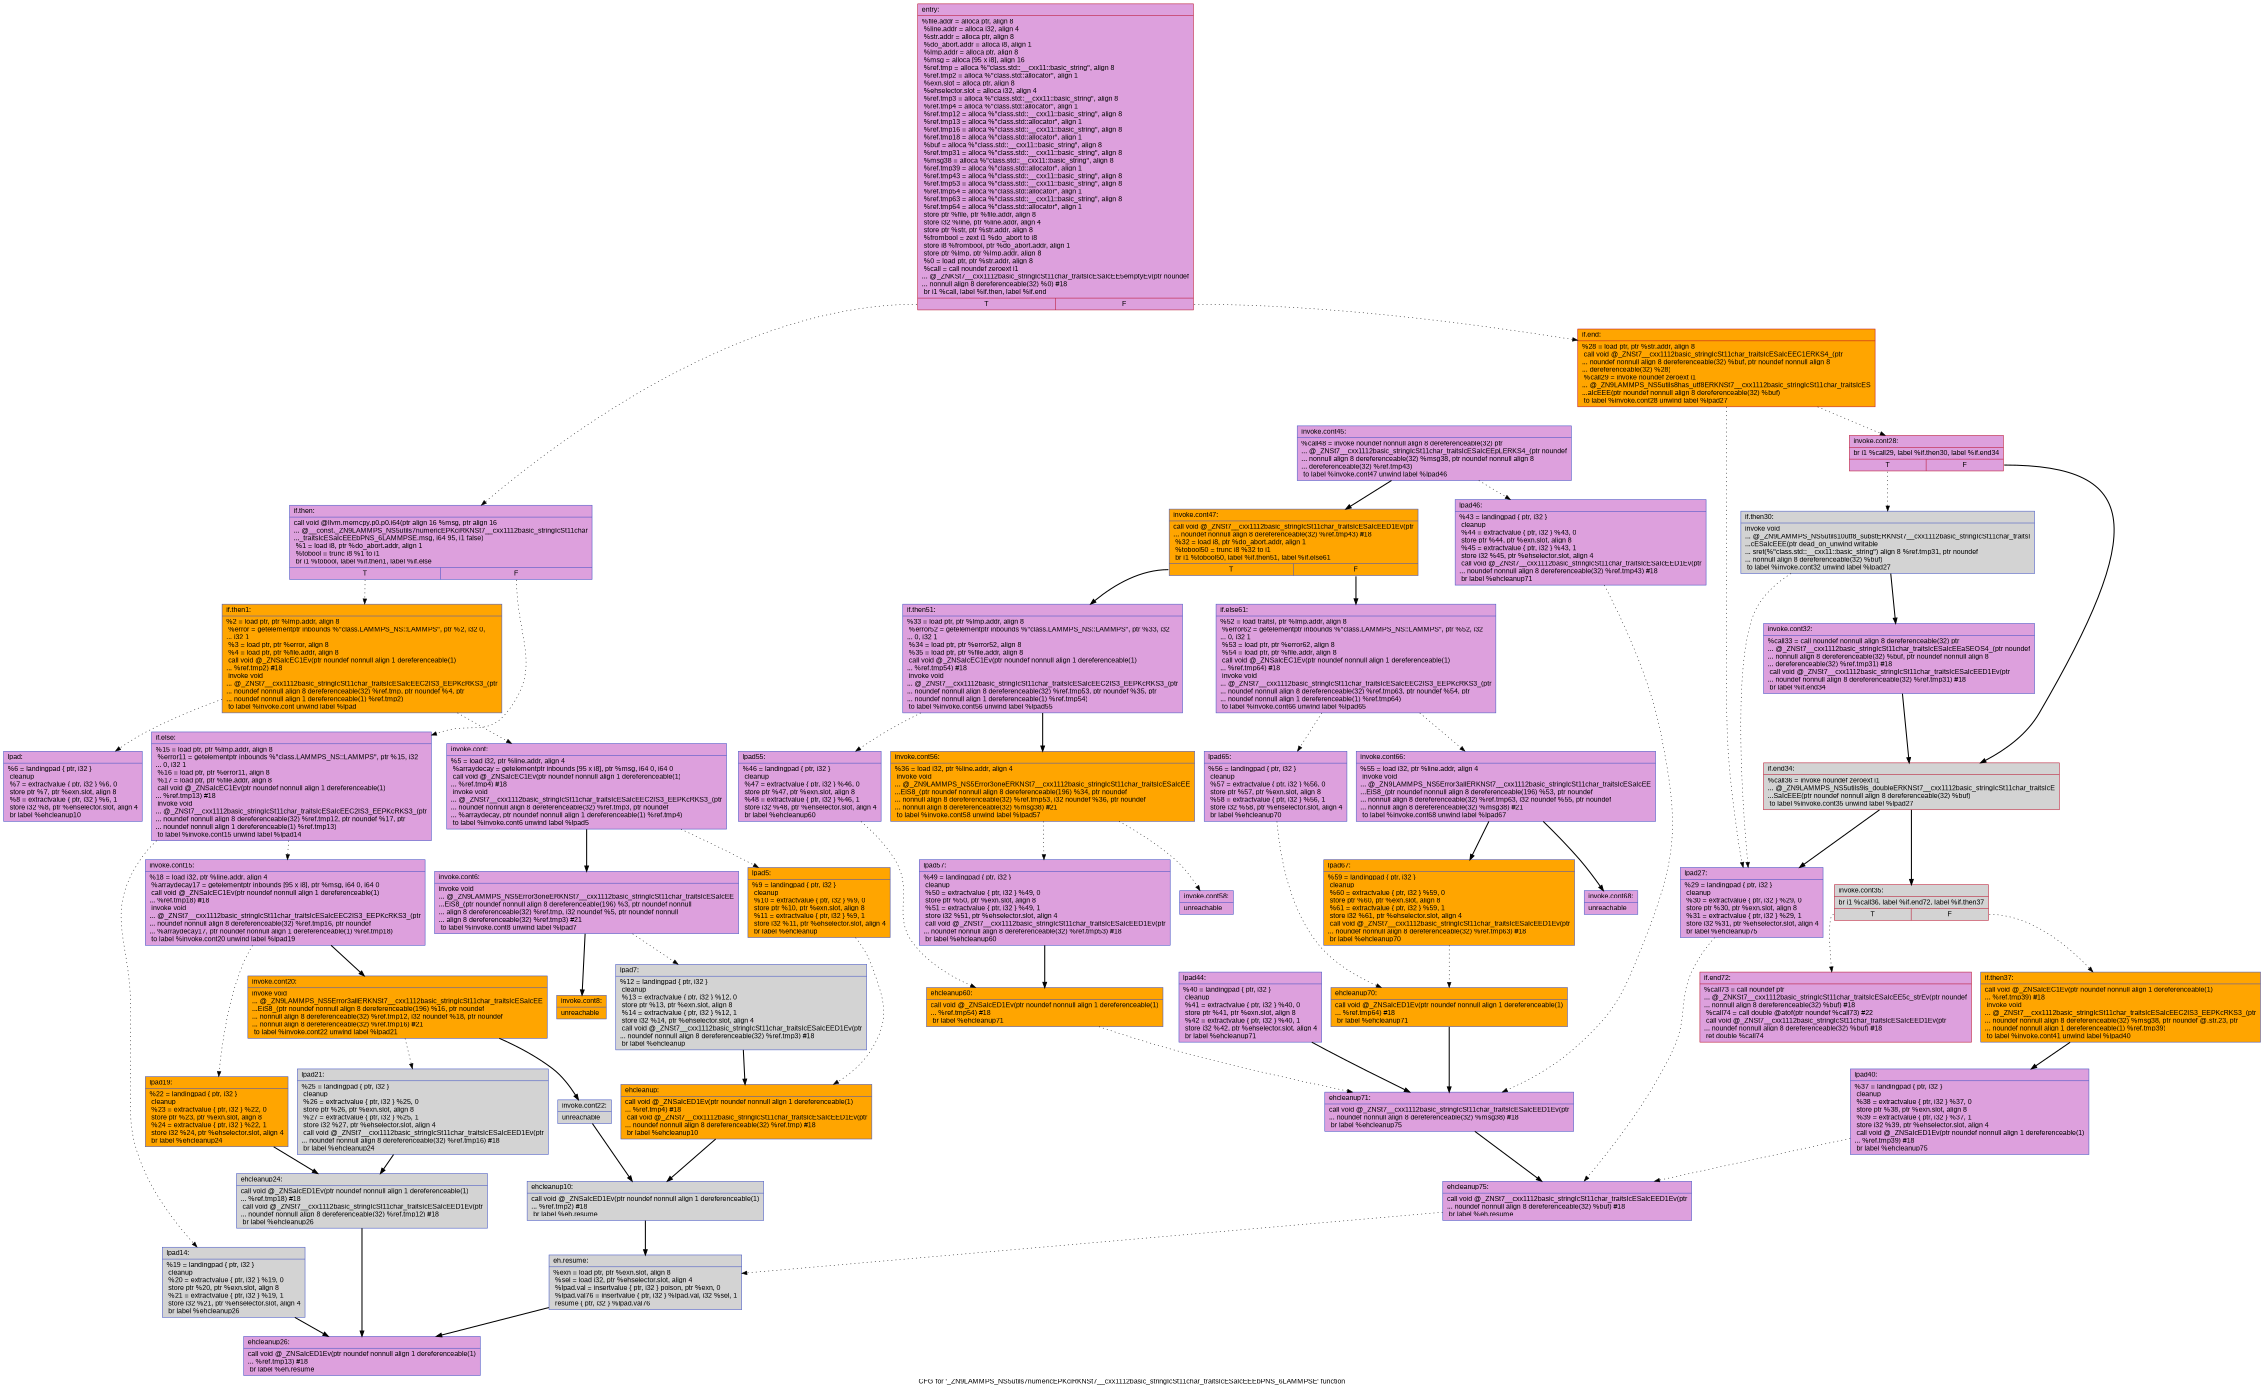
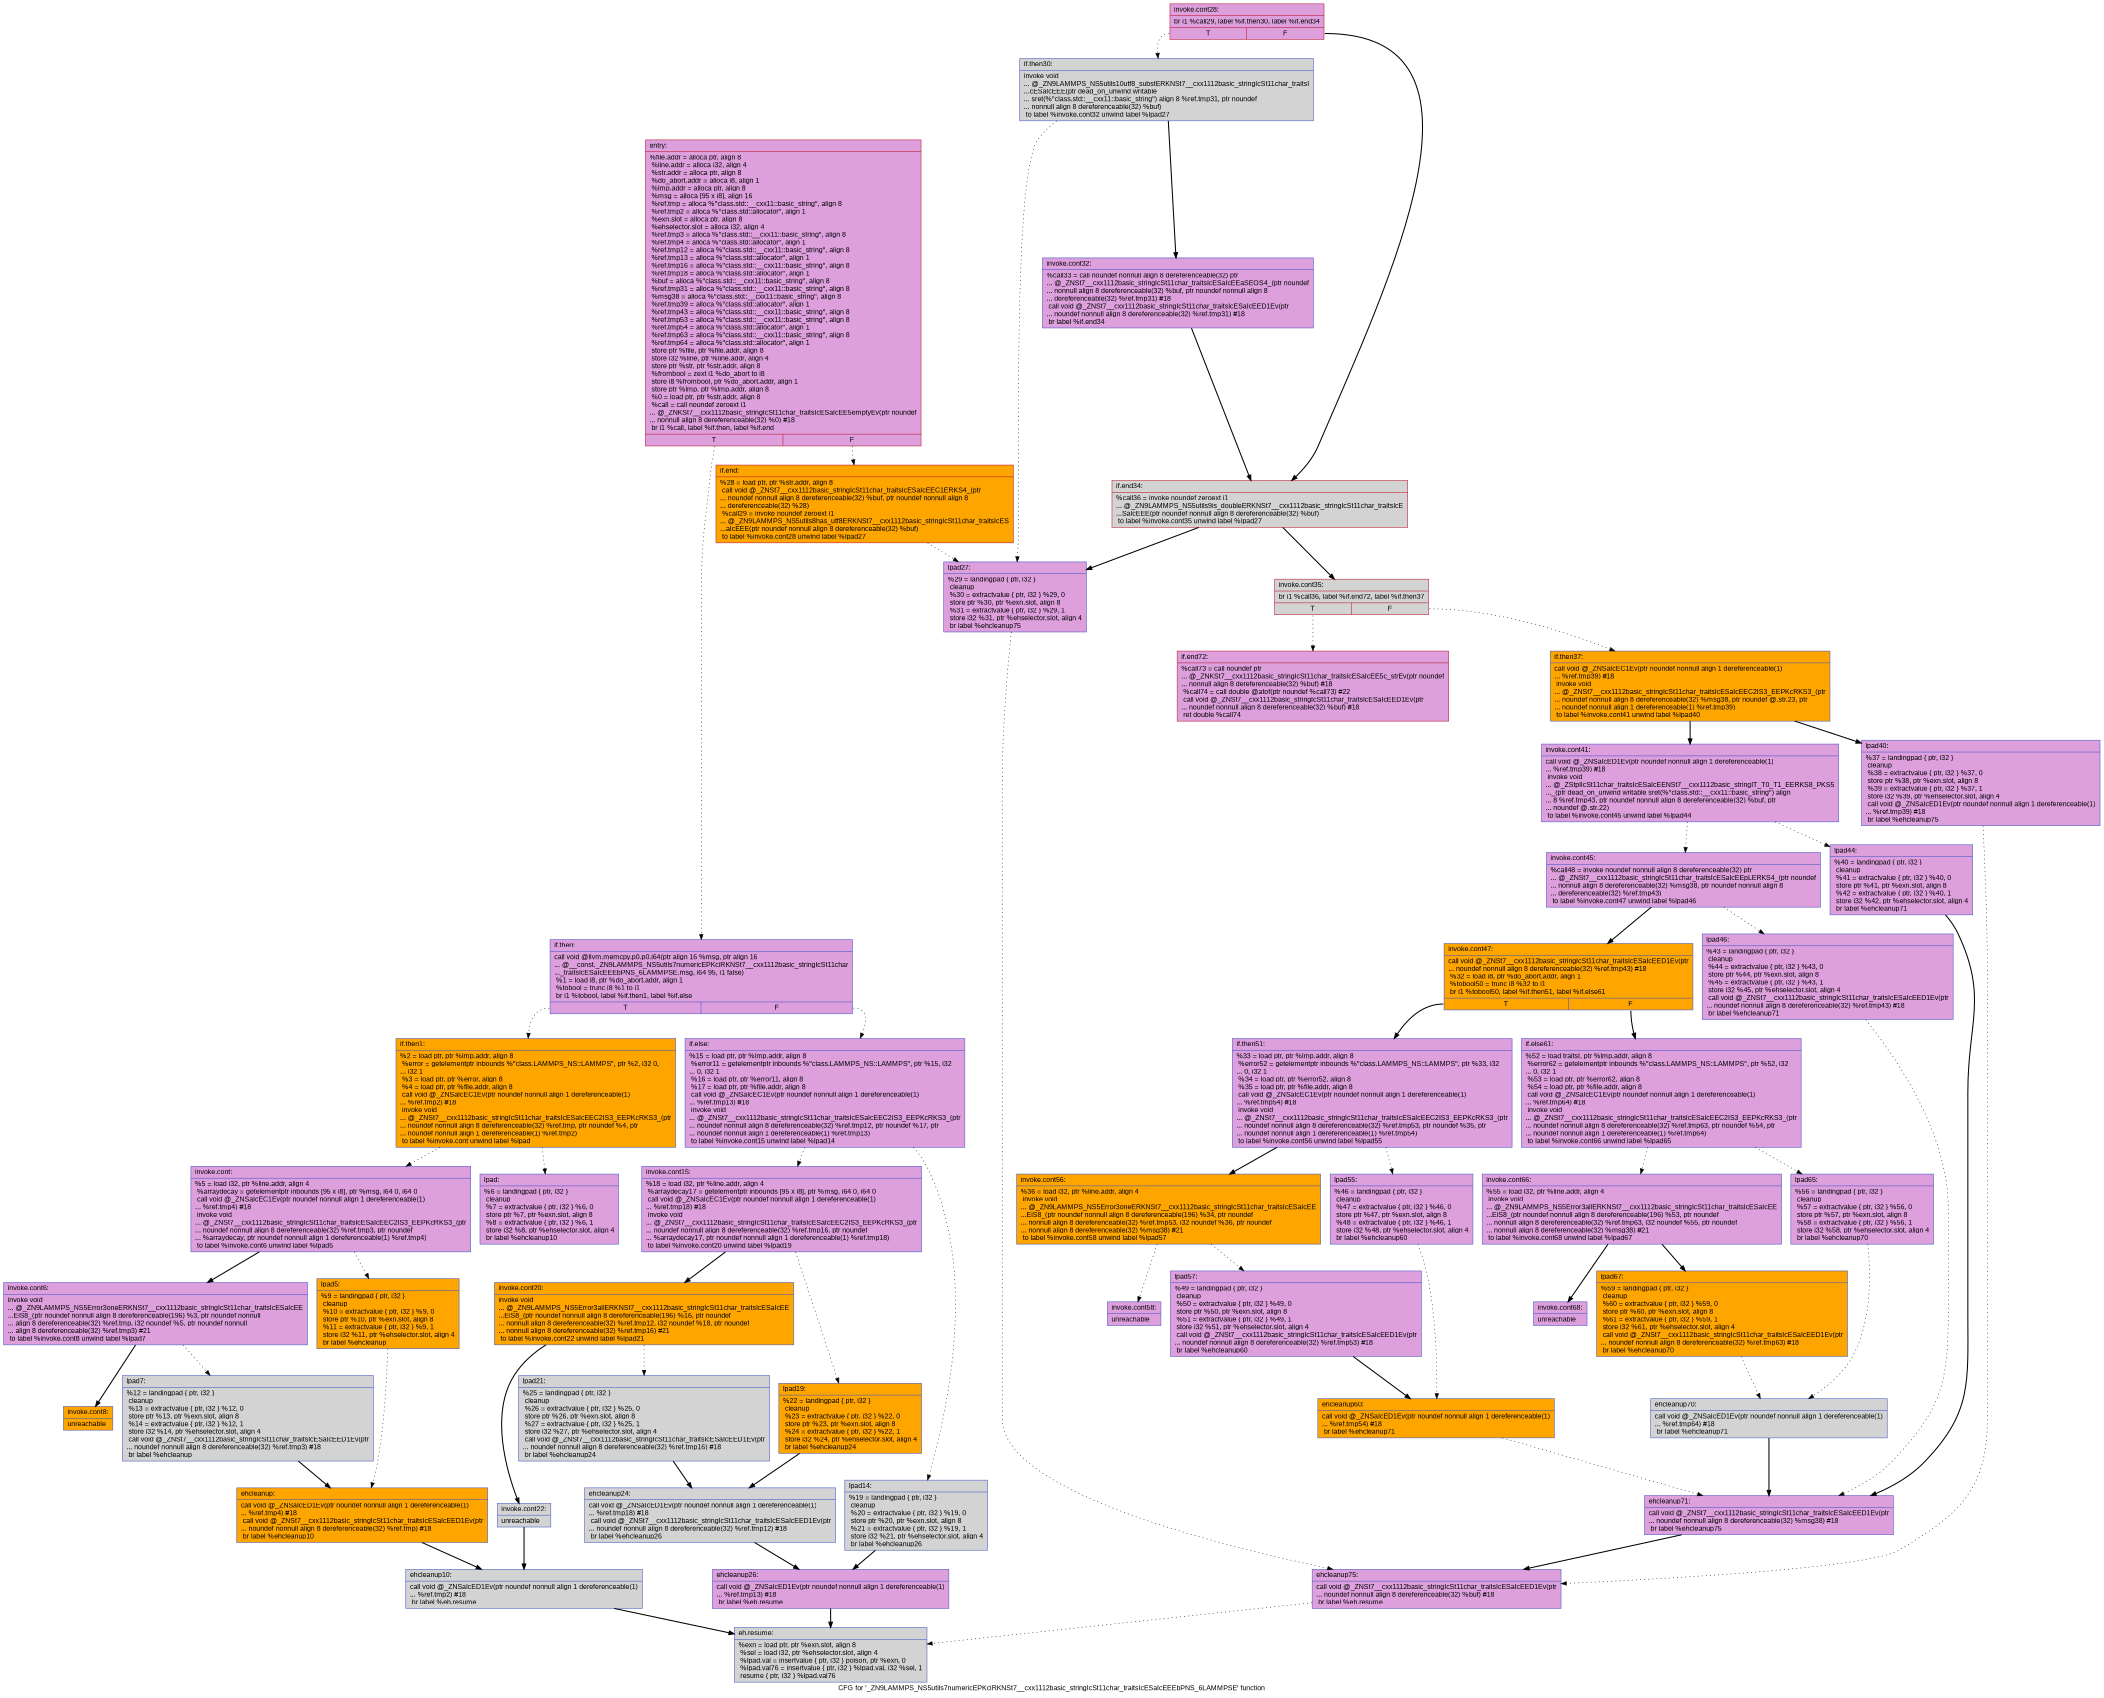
(1849, 420) -> none
none -> (1690, 783)
(1449, 1007) -> (1769, 1418)
(495, 1321) -> (831, 1615)
